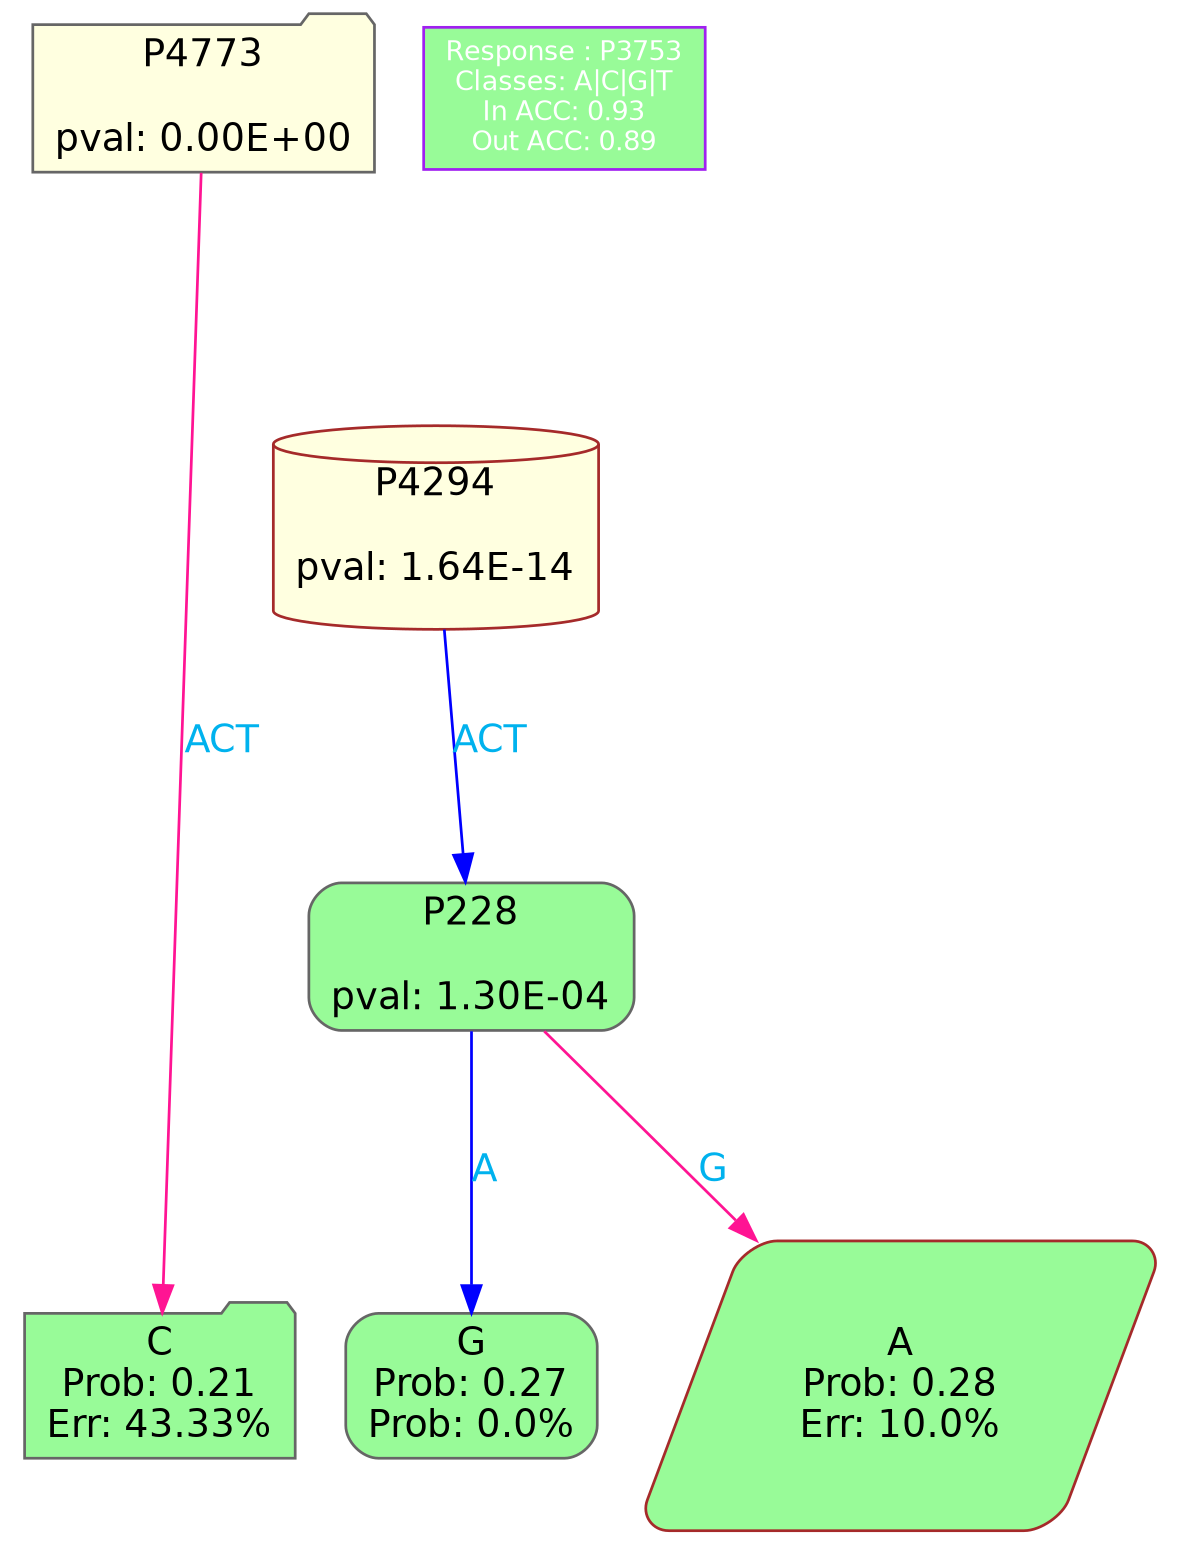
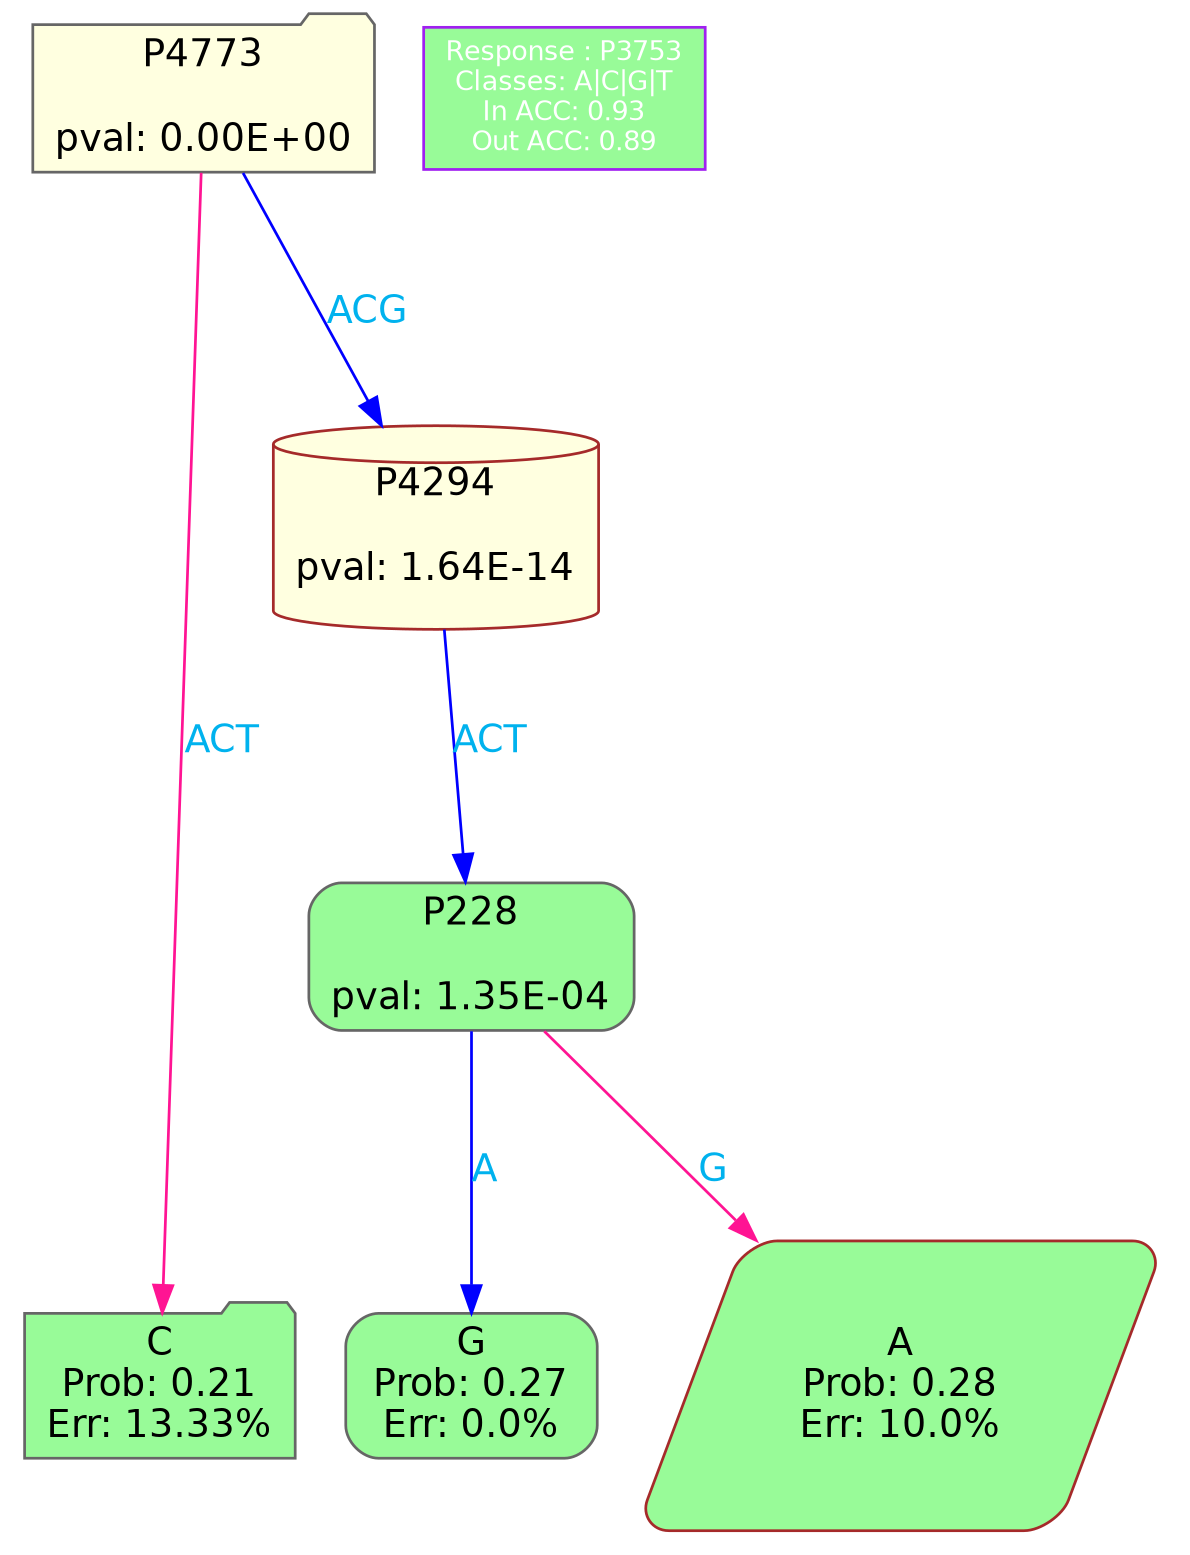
none -> (306, 287)
(472, 957) -> (472, 957)
(160, 1386) -> (160, 1386)
(472, 1386) -> (472, 1386)
